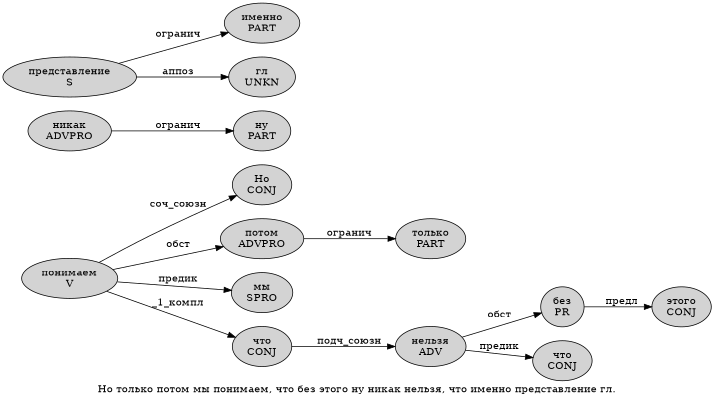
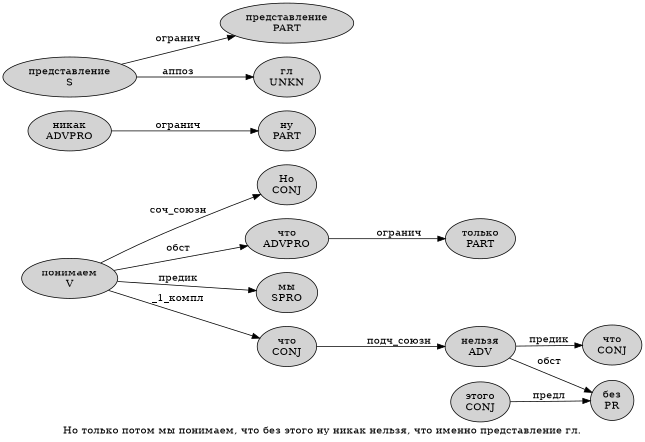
(262, 23) -> (287, 23)
(262, 239) -> (287, 239)
(614, 307) -> (547, 401)
